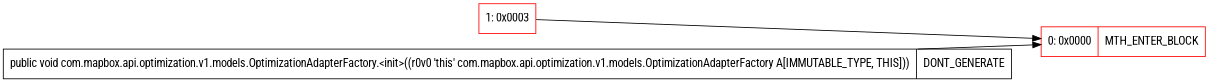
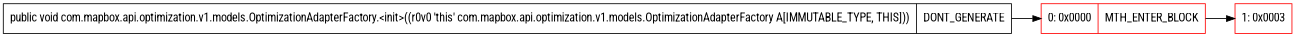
(784, 29) -> (1216, 19)
